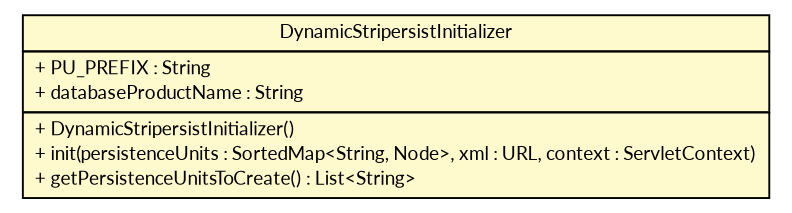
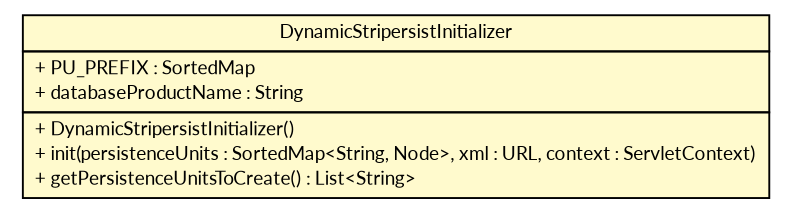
(123, 69) -> (146, 69)
